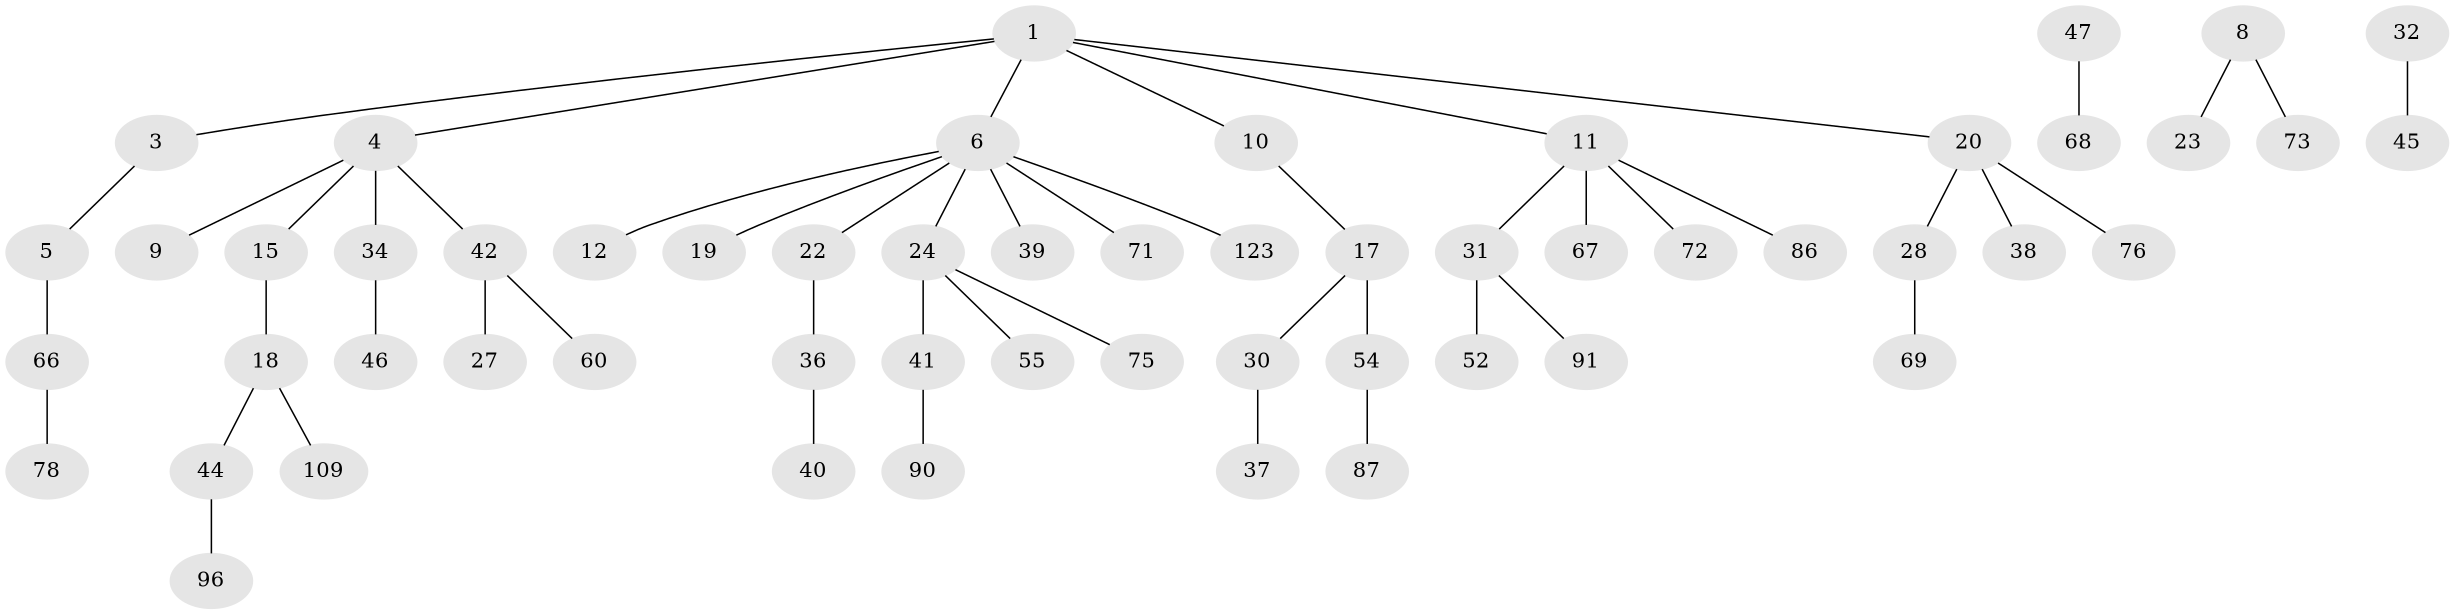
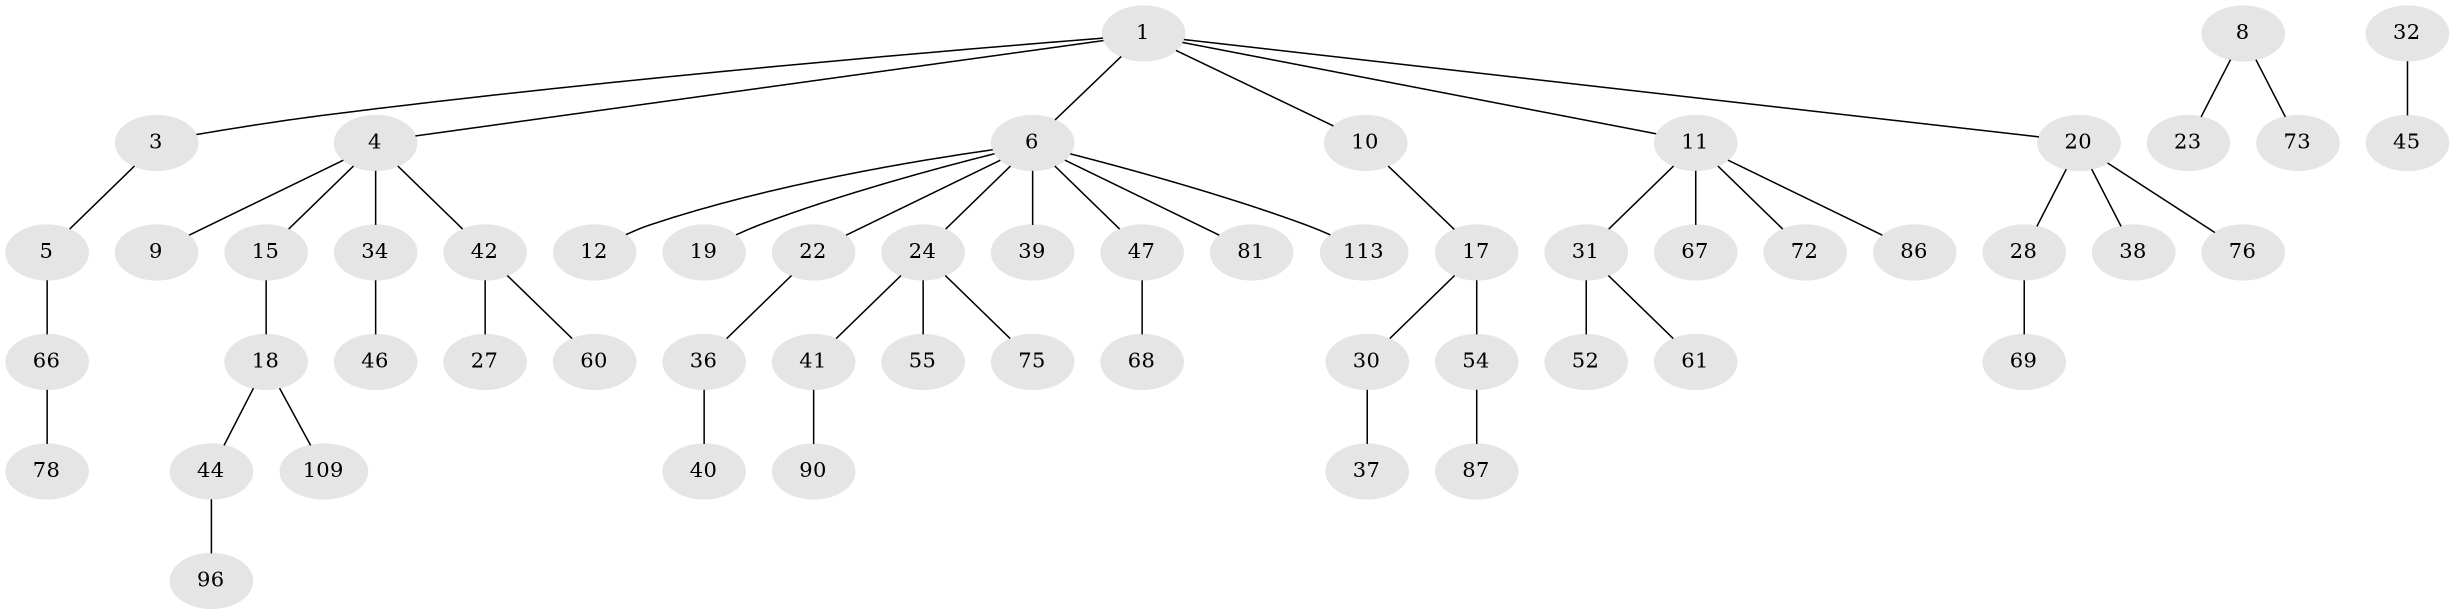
none -> (1087, 198)
(1142, 252) -> (1252, 252)
(1255, 252) -> (1364, 252)
(1586, 362) -> (1696, 362)
